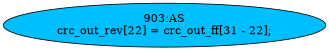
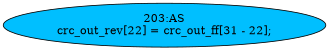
(165, 25) -> (165, 25)
